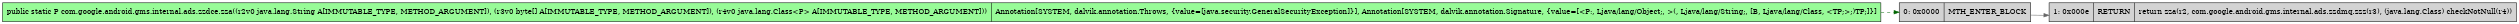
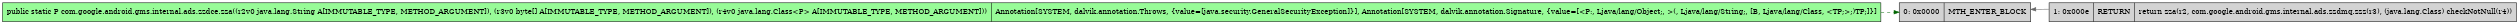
(2037, 15) -> (2042, 9)
